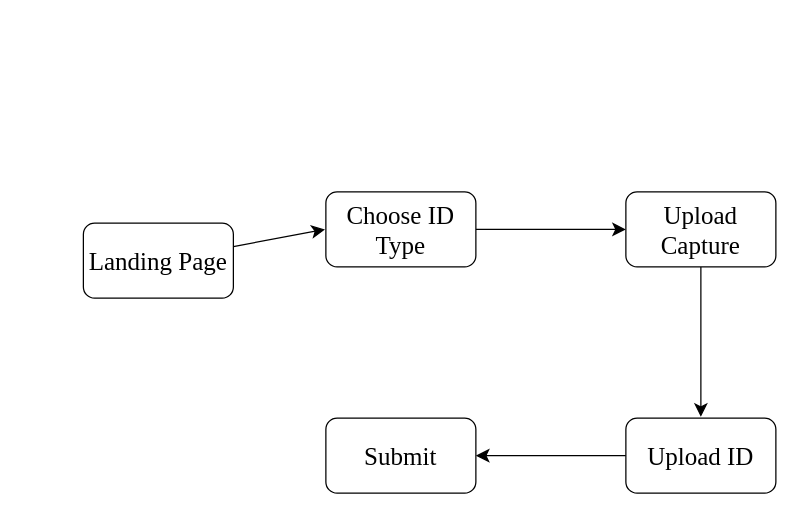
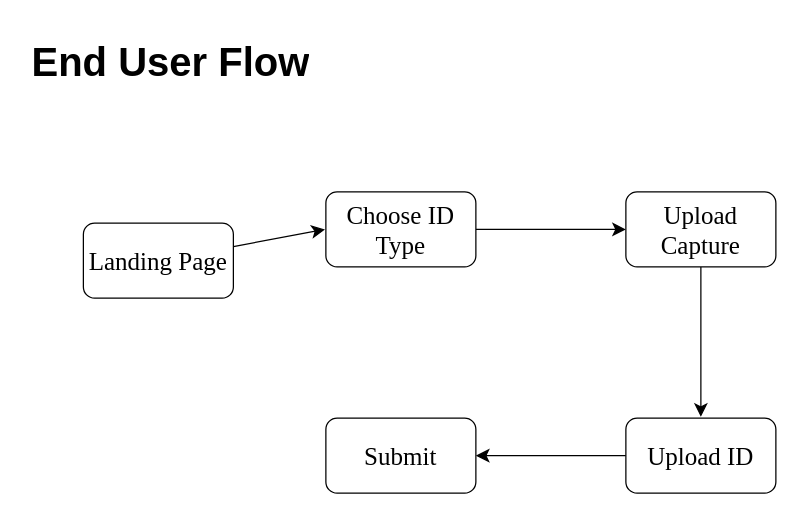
none -> (254, 59)
